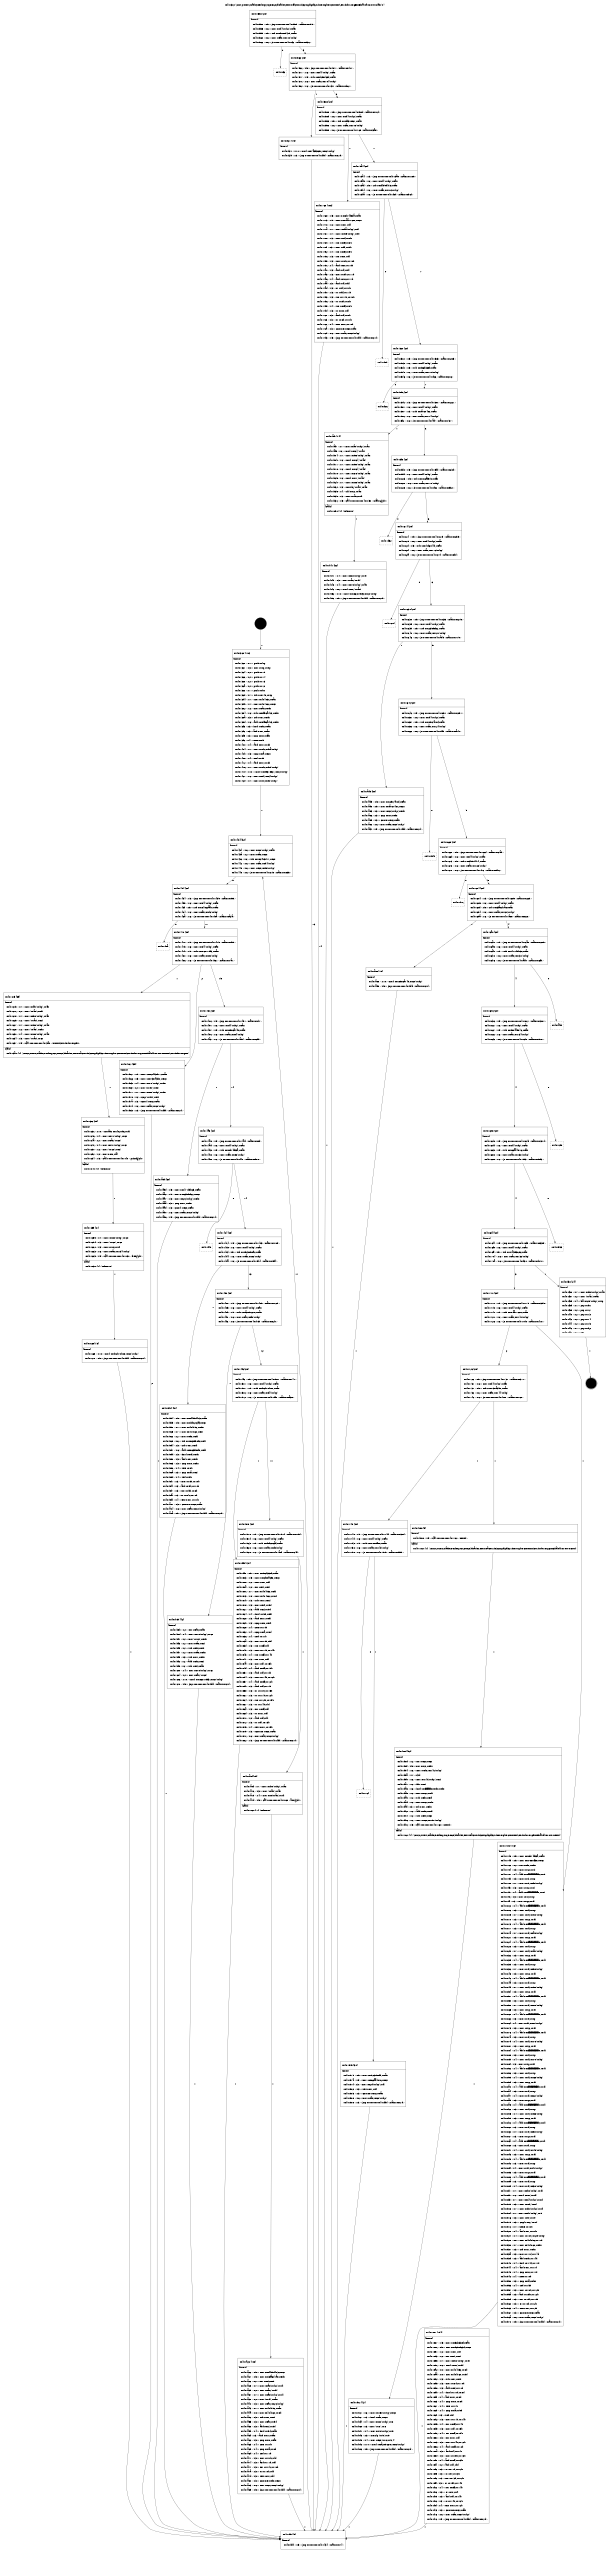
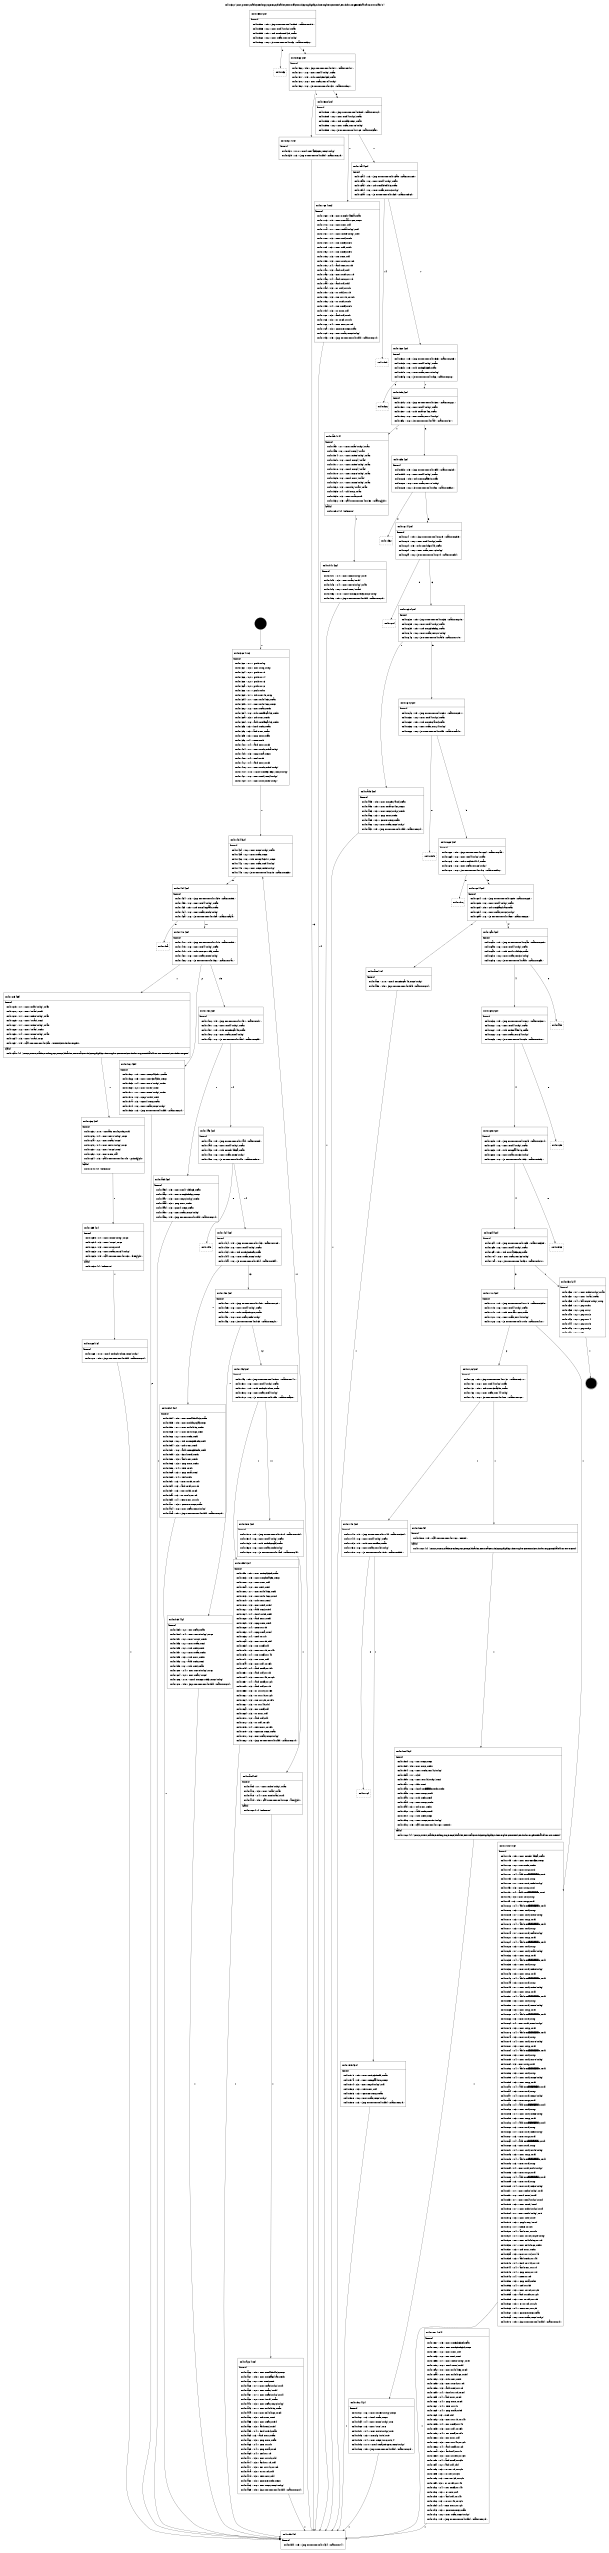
(385, 272) -> (385, 272)
